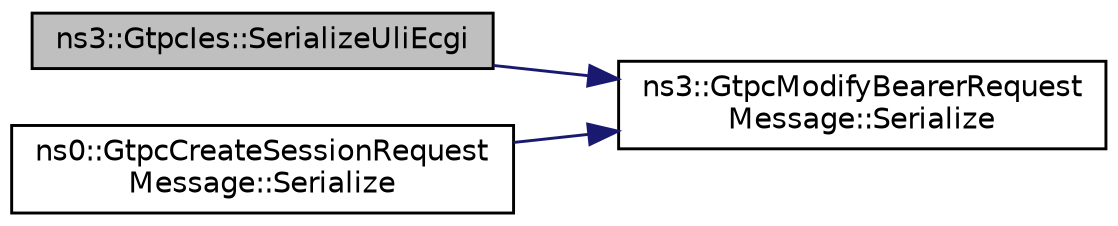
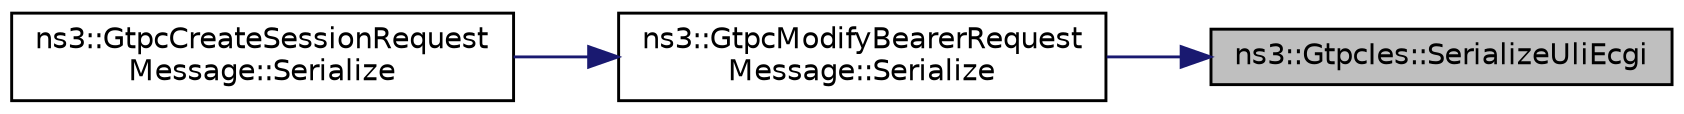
(541, 71) -> (1144, 57)
(263, 169) -> (263, 57)
